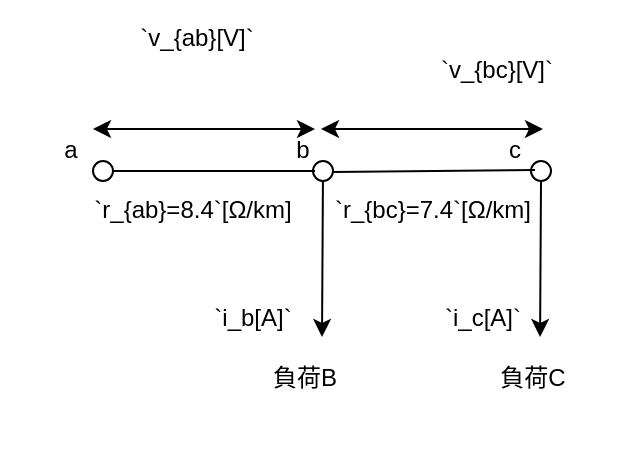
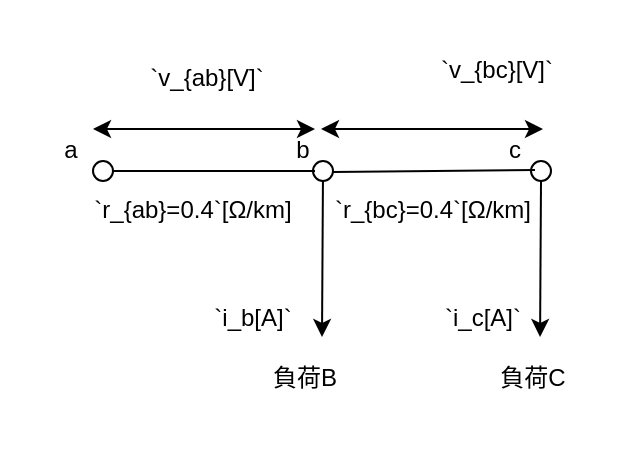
(197, 39) -> (207, 79)
(194, 211) -> (194, 211)
(434, 211) -> (434, 211)
